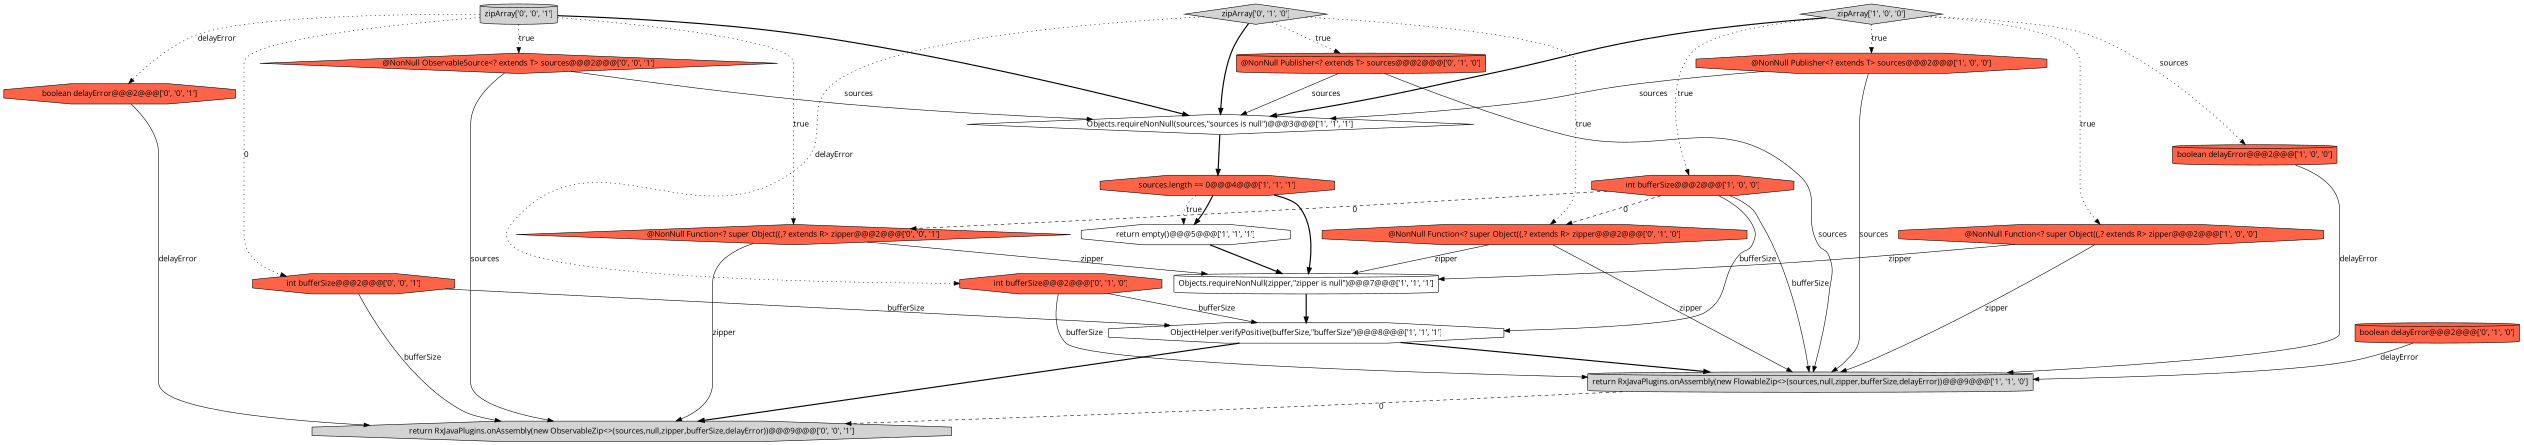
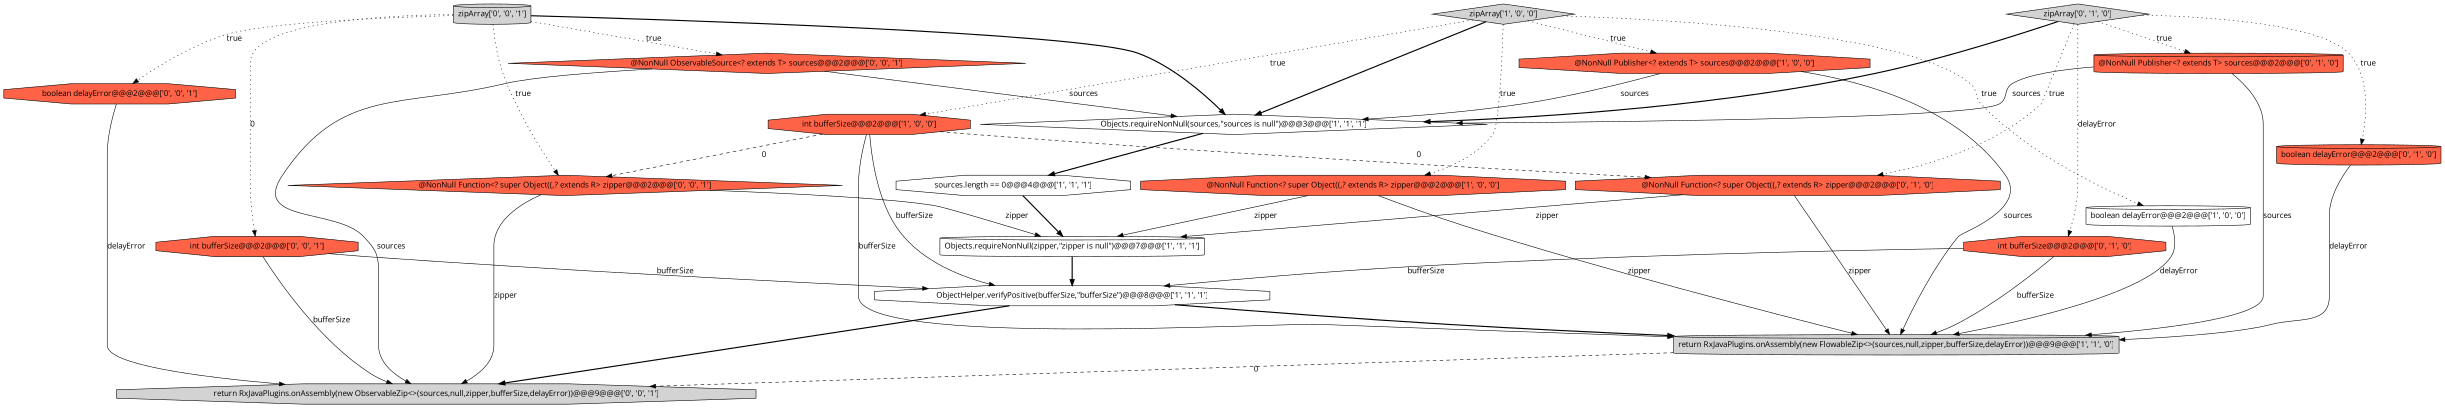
none -> (2293, 30)
(217, 39) -> (234, 39)
(2174, 63) -> (1989, 94)
(2255, 155) -> (2168, 216)
(1217, 185) -> (1013, 185)
(1186, 235) -> none
